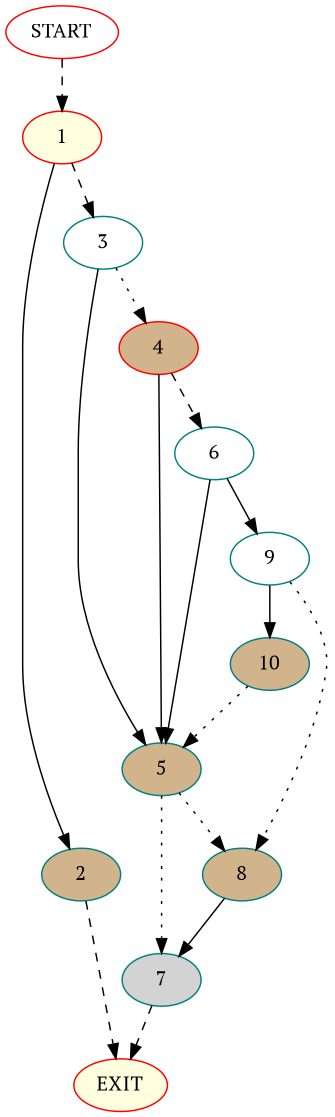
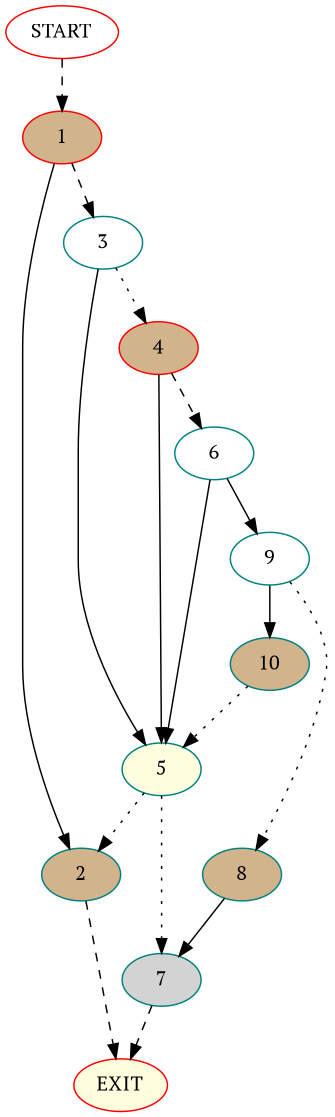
(62, 137) -> (62, 137)
(162, 769) -> (162, 769)
(197, 816) -> (126, 816)
